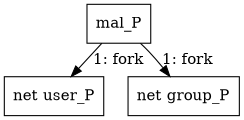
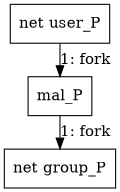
(90, 56) -> (60, 54)
